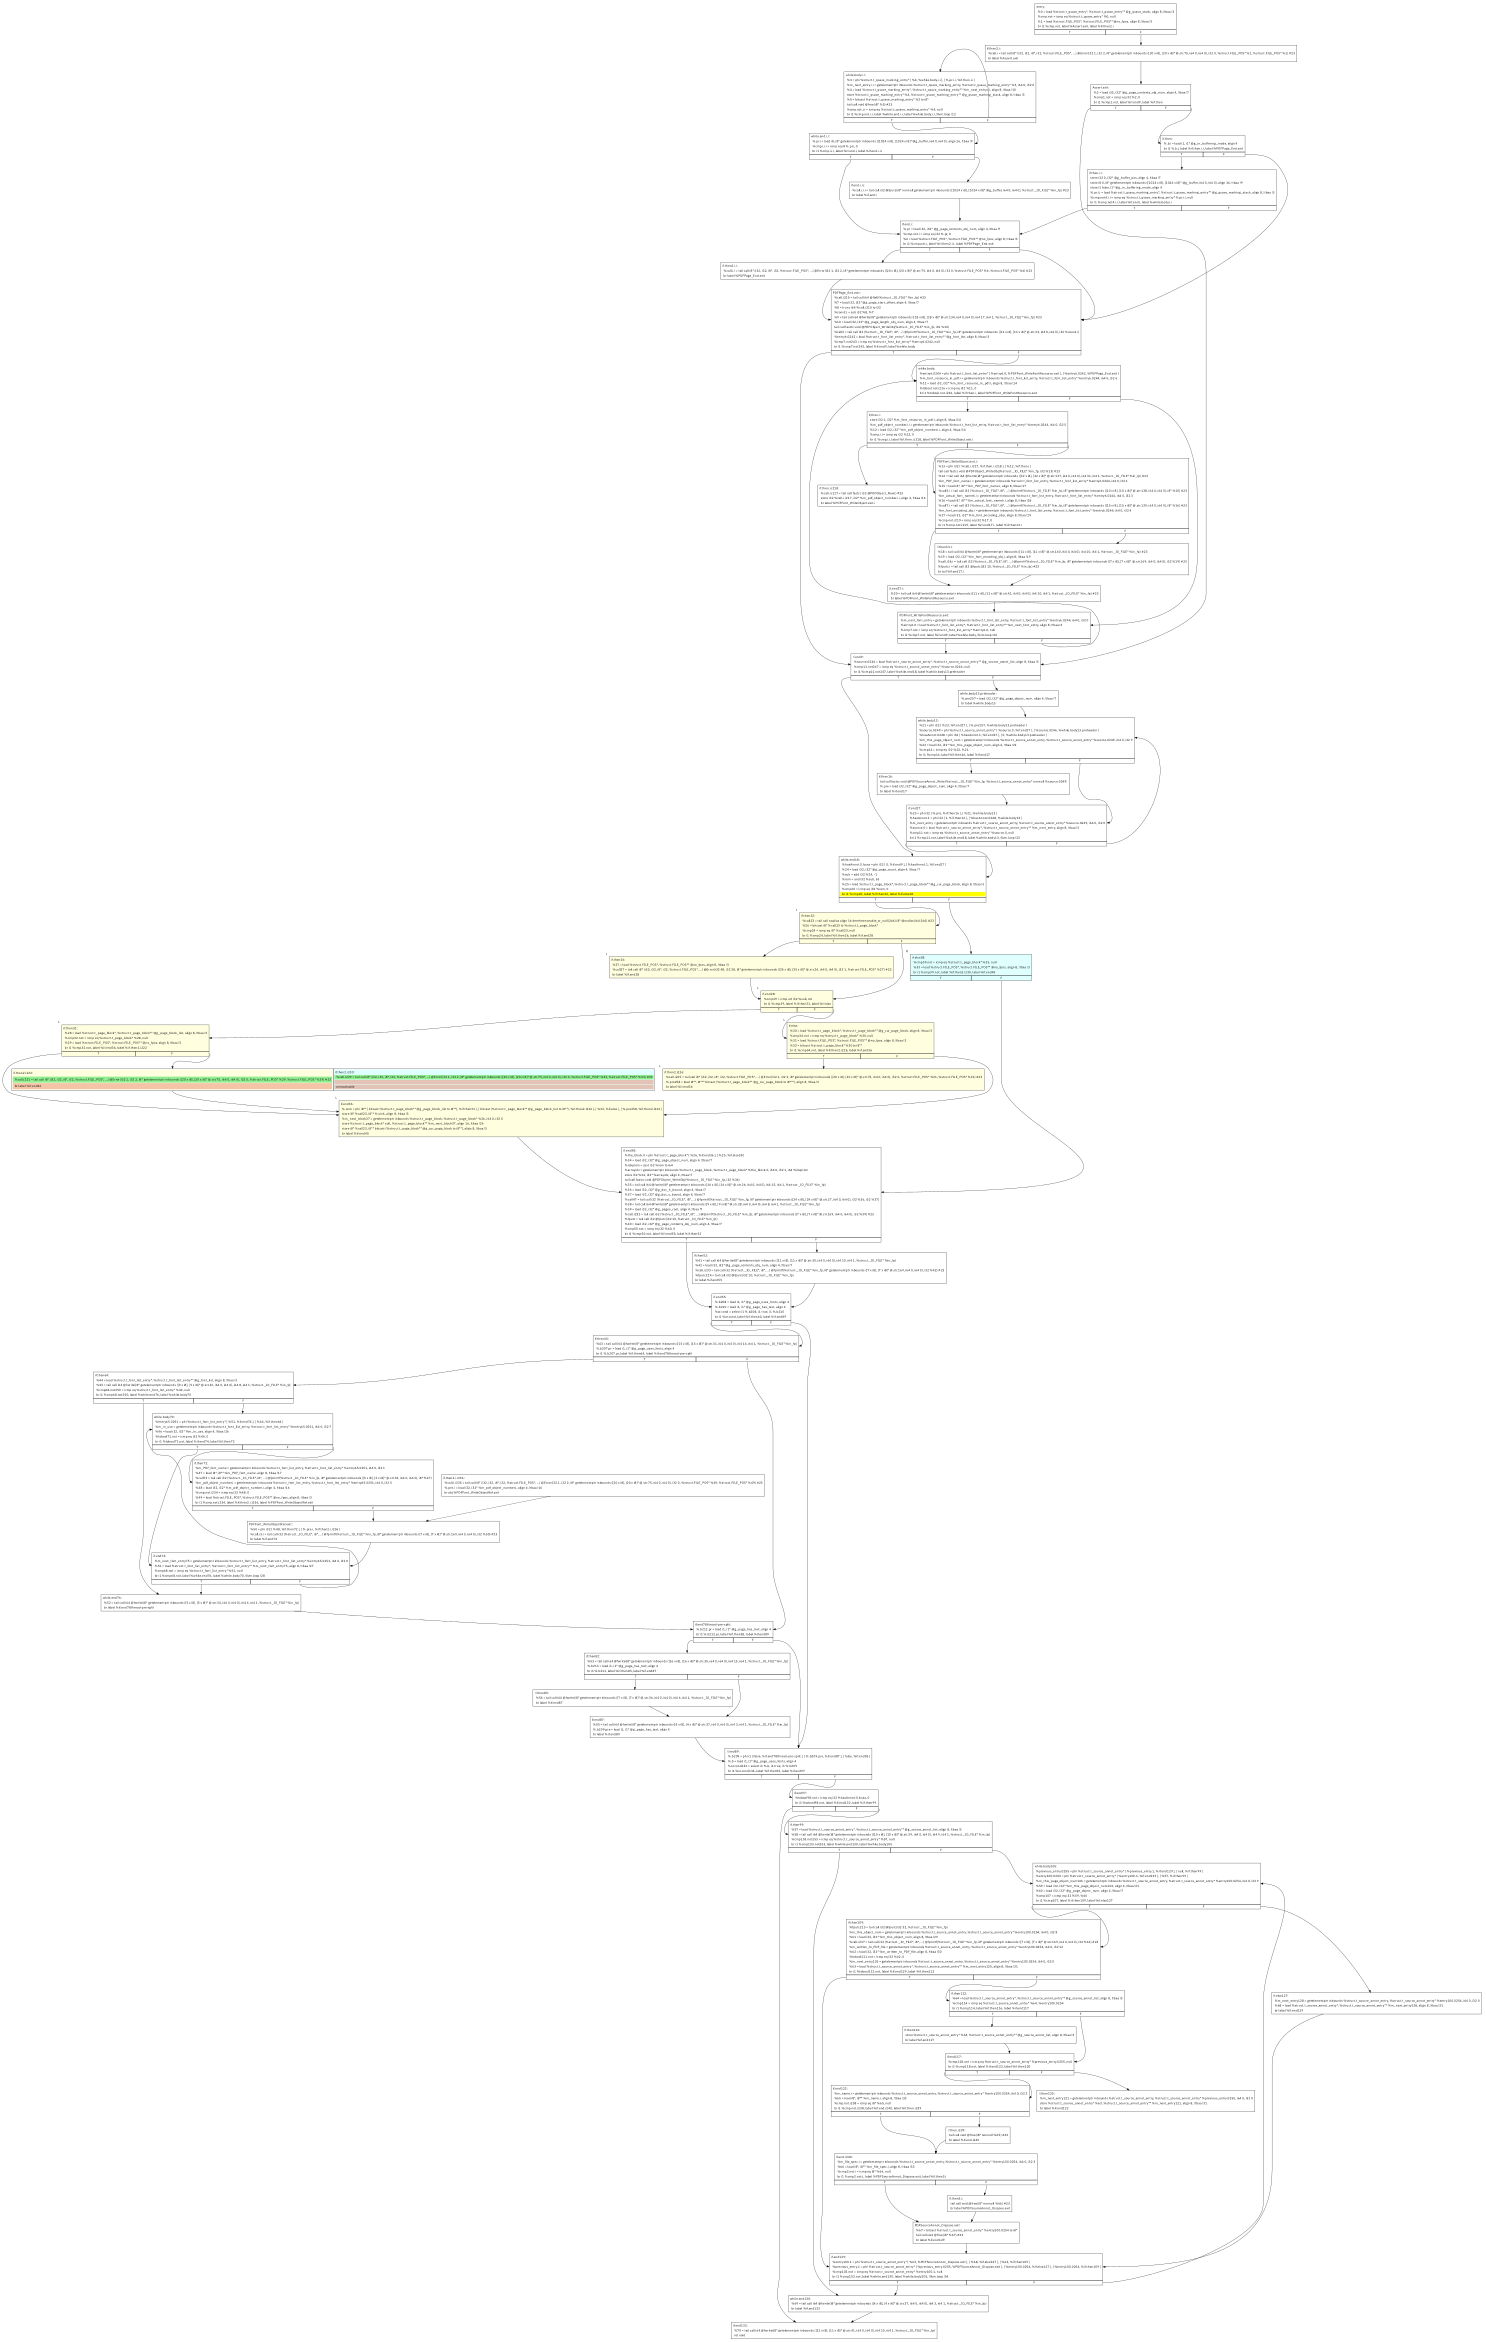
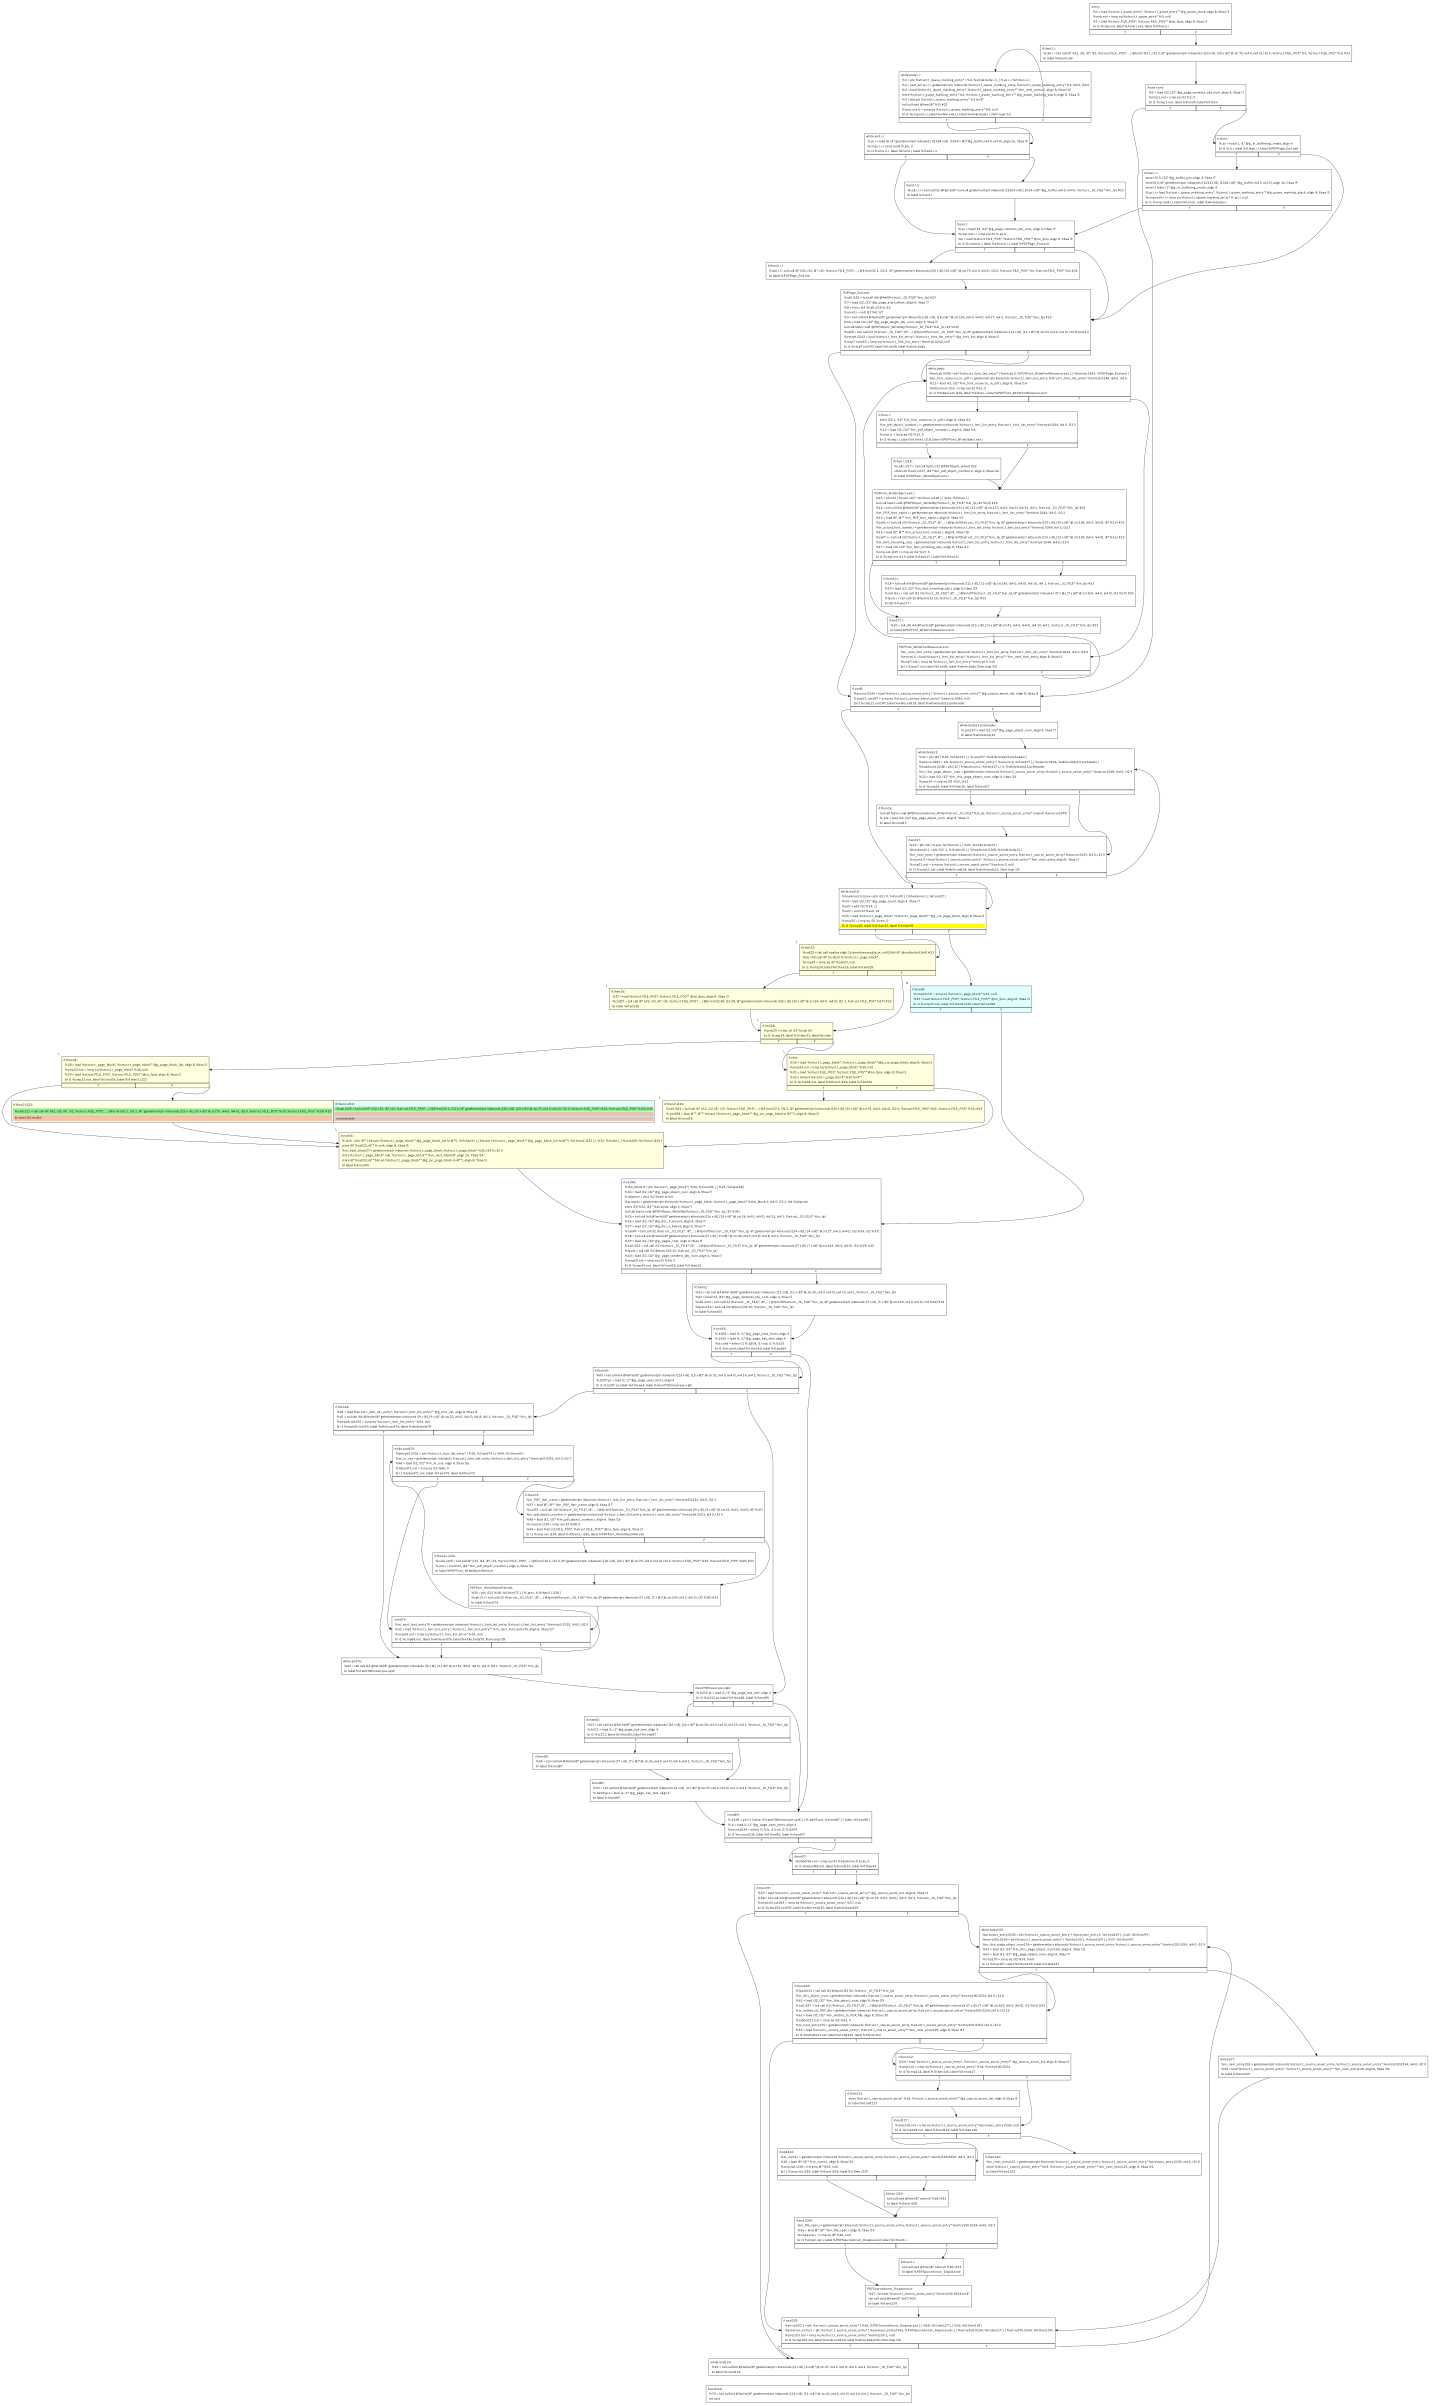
none -> (994, 483)
(471, 1493) -> (464, 1571)
none -> (584, 1547)
(780, 2066) -> none
